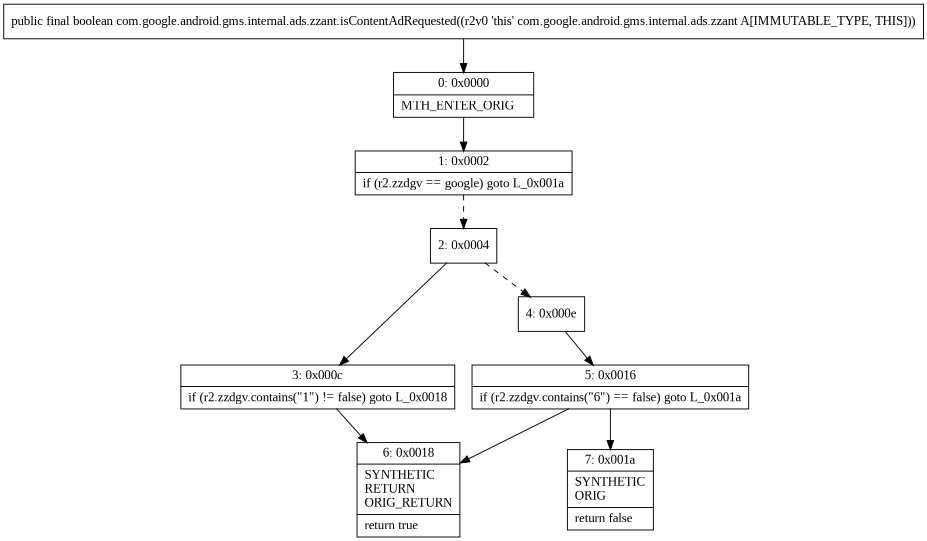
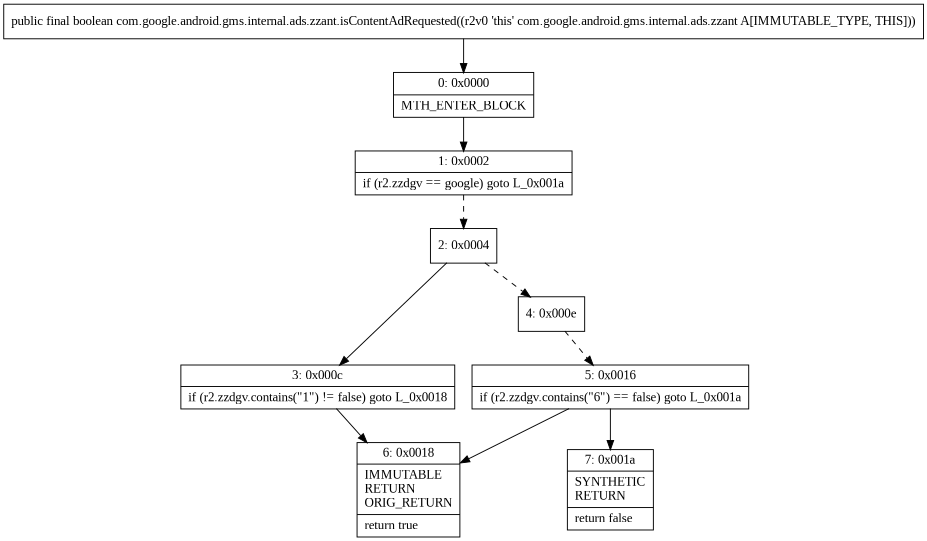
(458, 106) -> (464, 106)
(576, 345) -> (576, 345)
(400, 475) -> (403, 475)
(591, 496) -> (601, 496)
